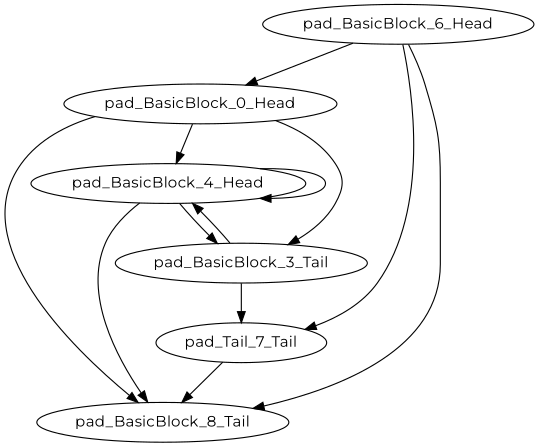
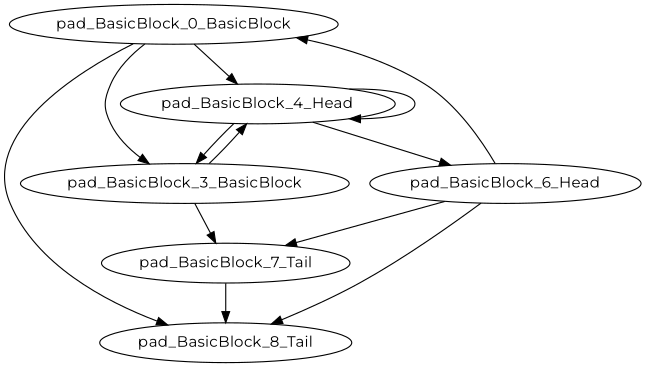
(200, 104) -> (174, 24)
(241, 263) -> (185, 184)
(99, 296) -> (376, 142)
(241, 343) -> (226, 263)
